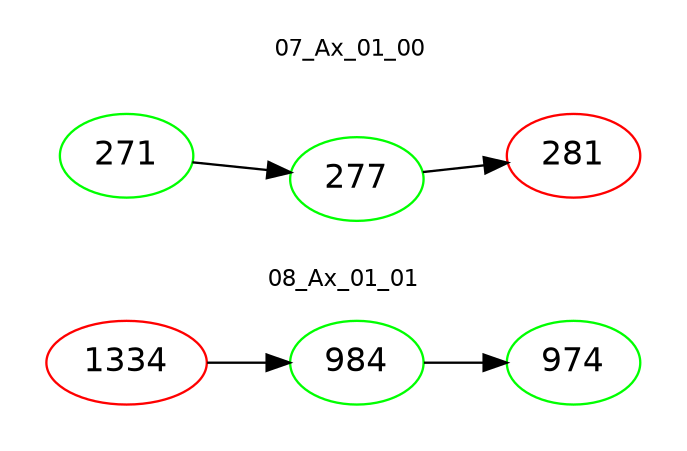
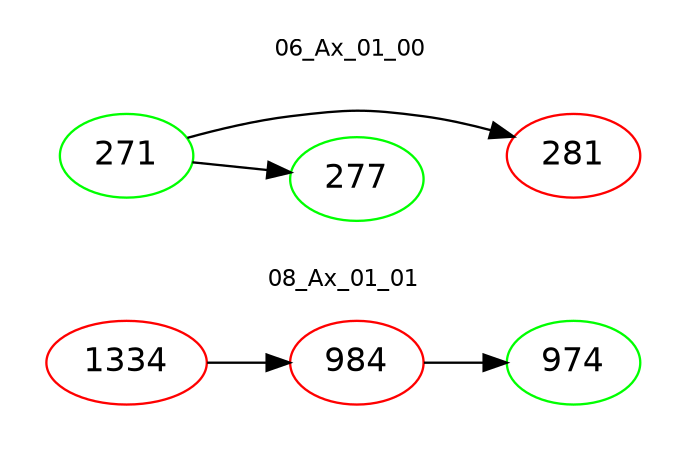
(350, 50) -> (350, 50)
(453, 169) -> (339, 111)
(357, 363) -> (357, 363)
